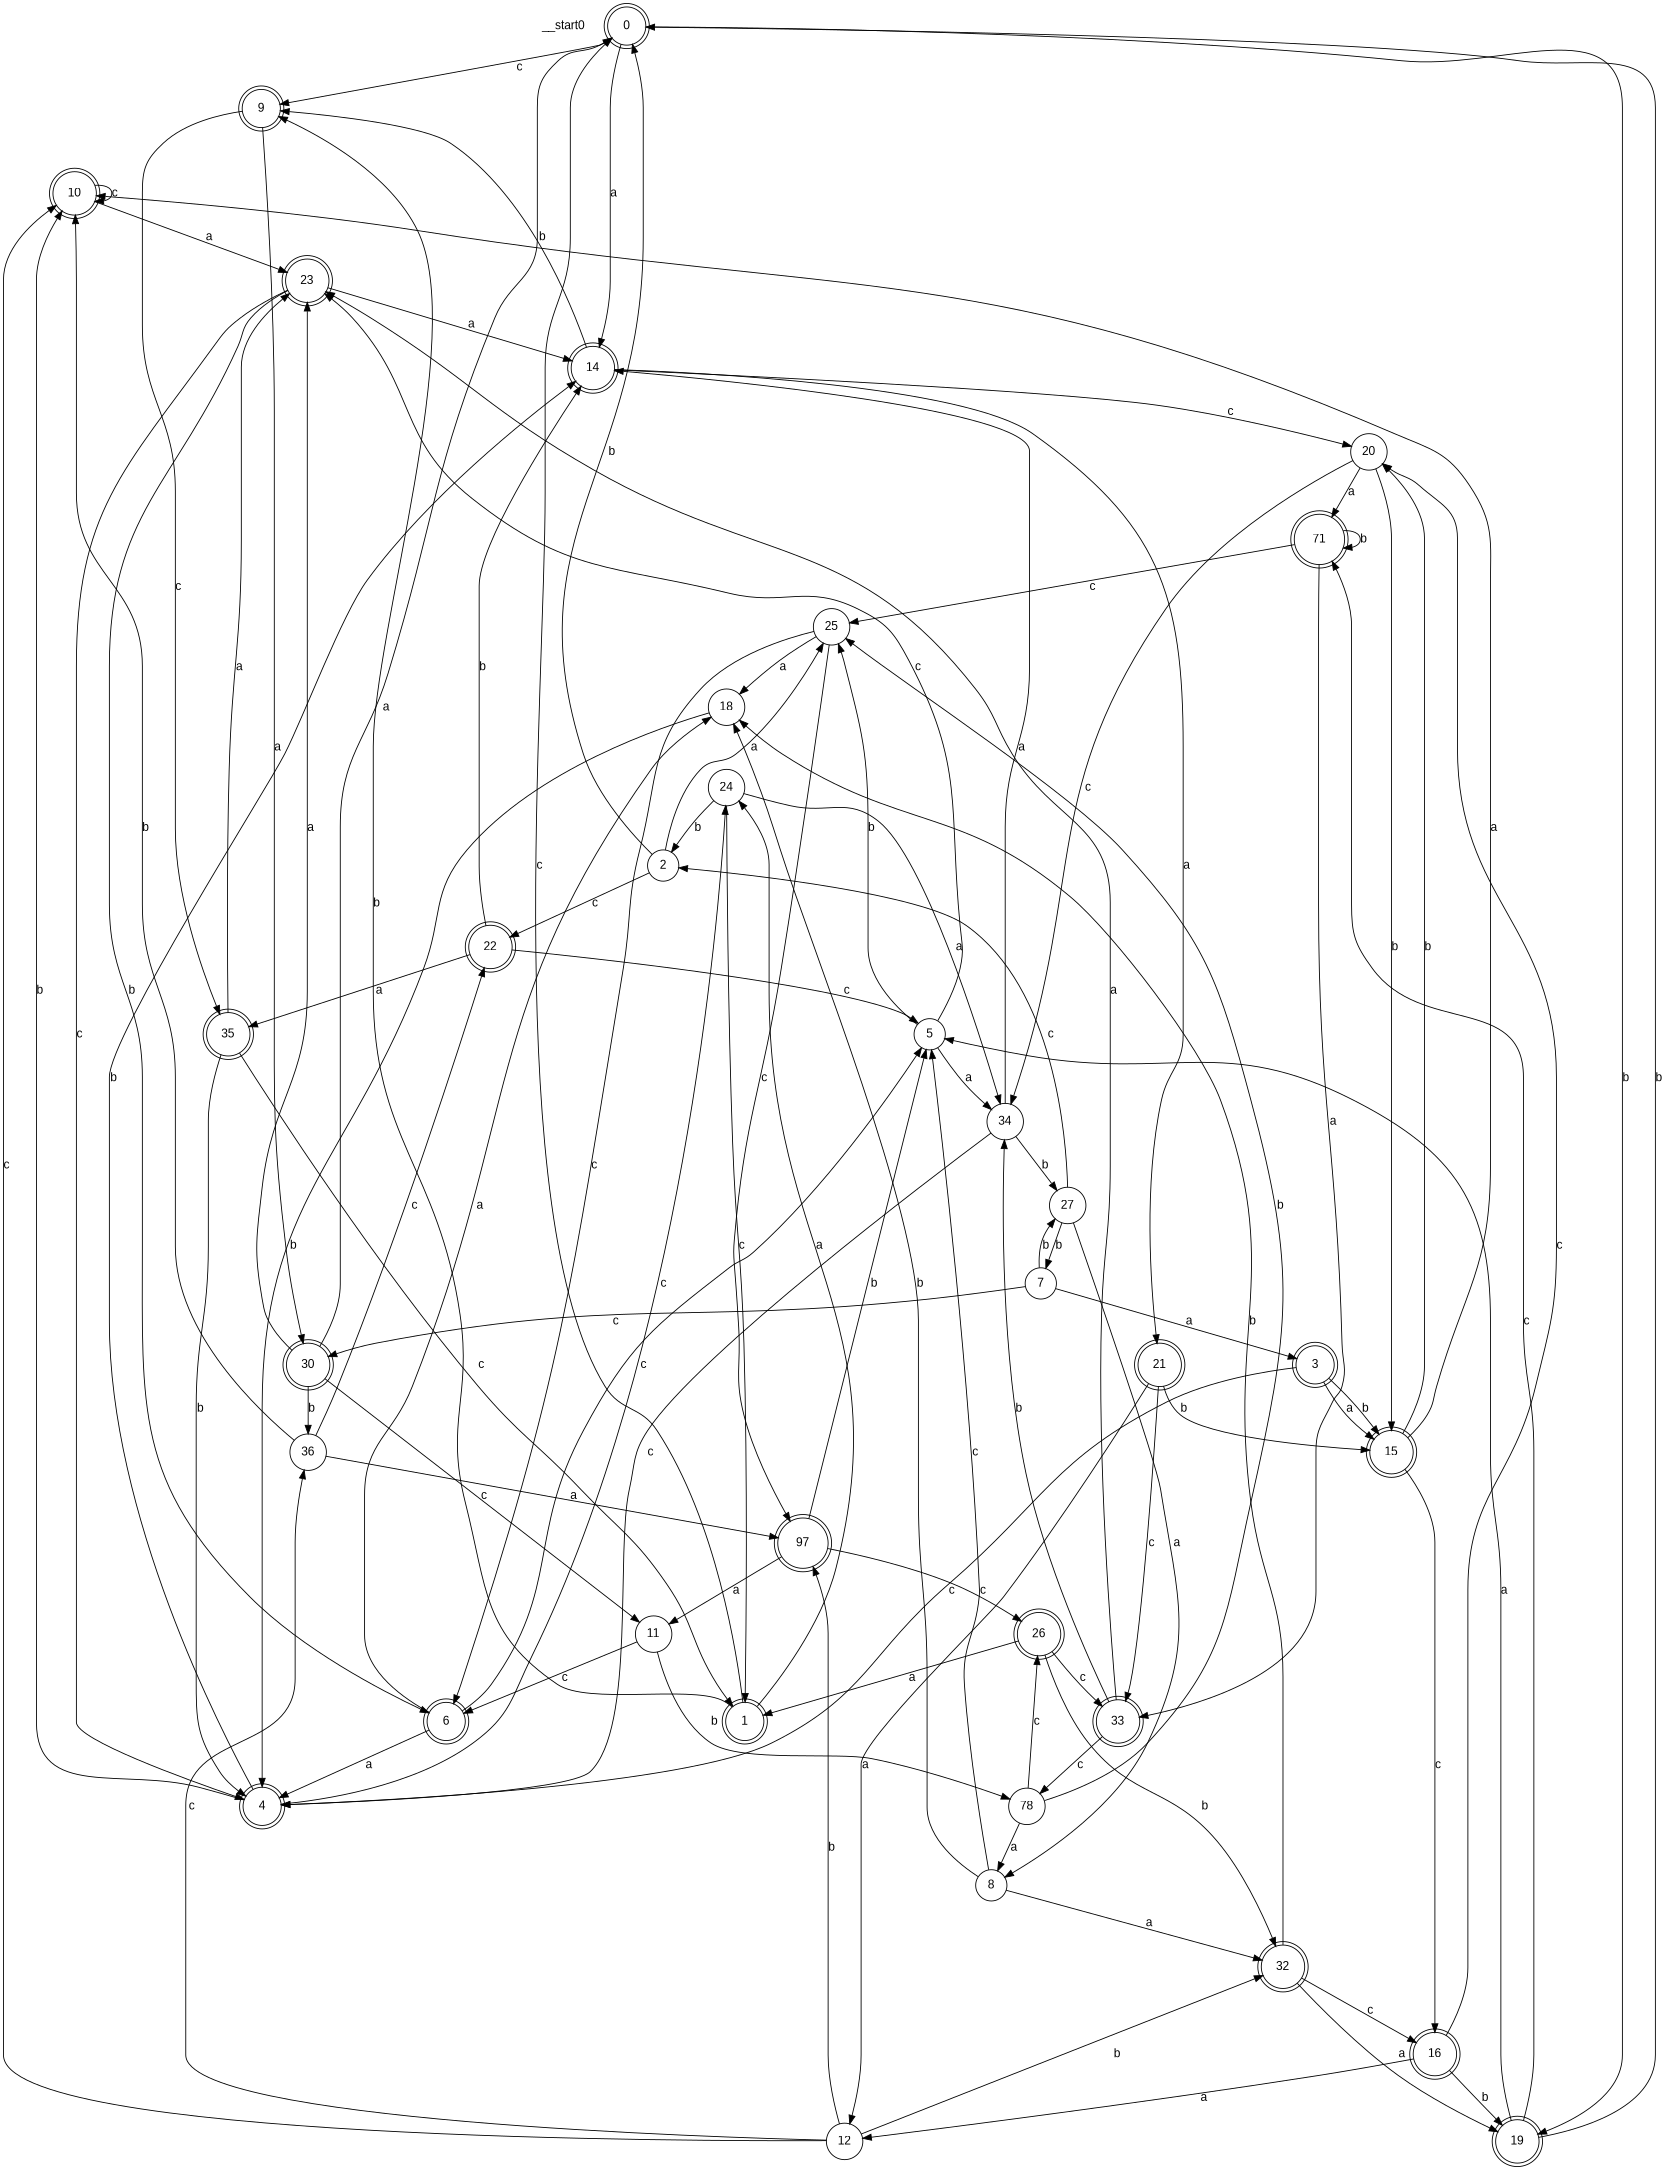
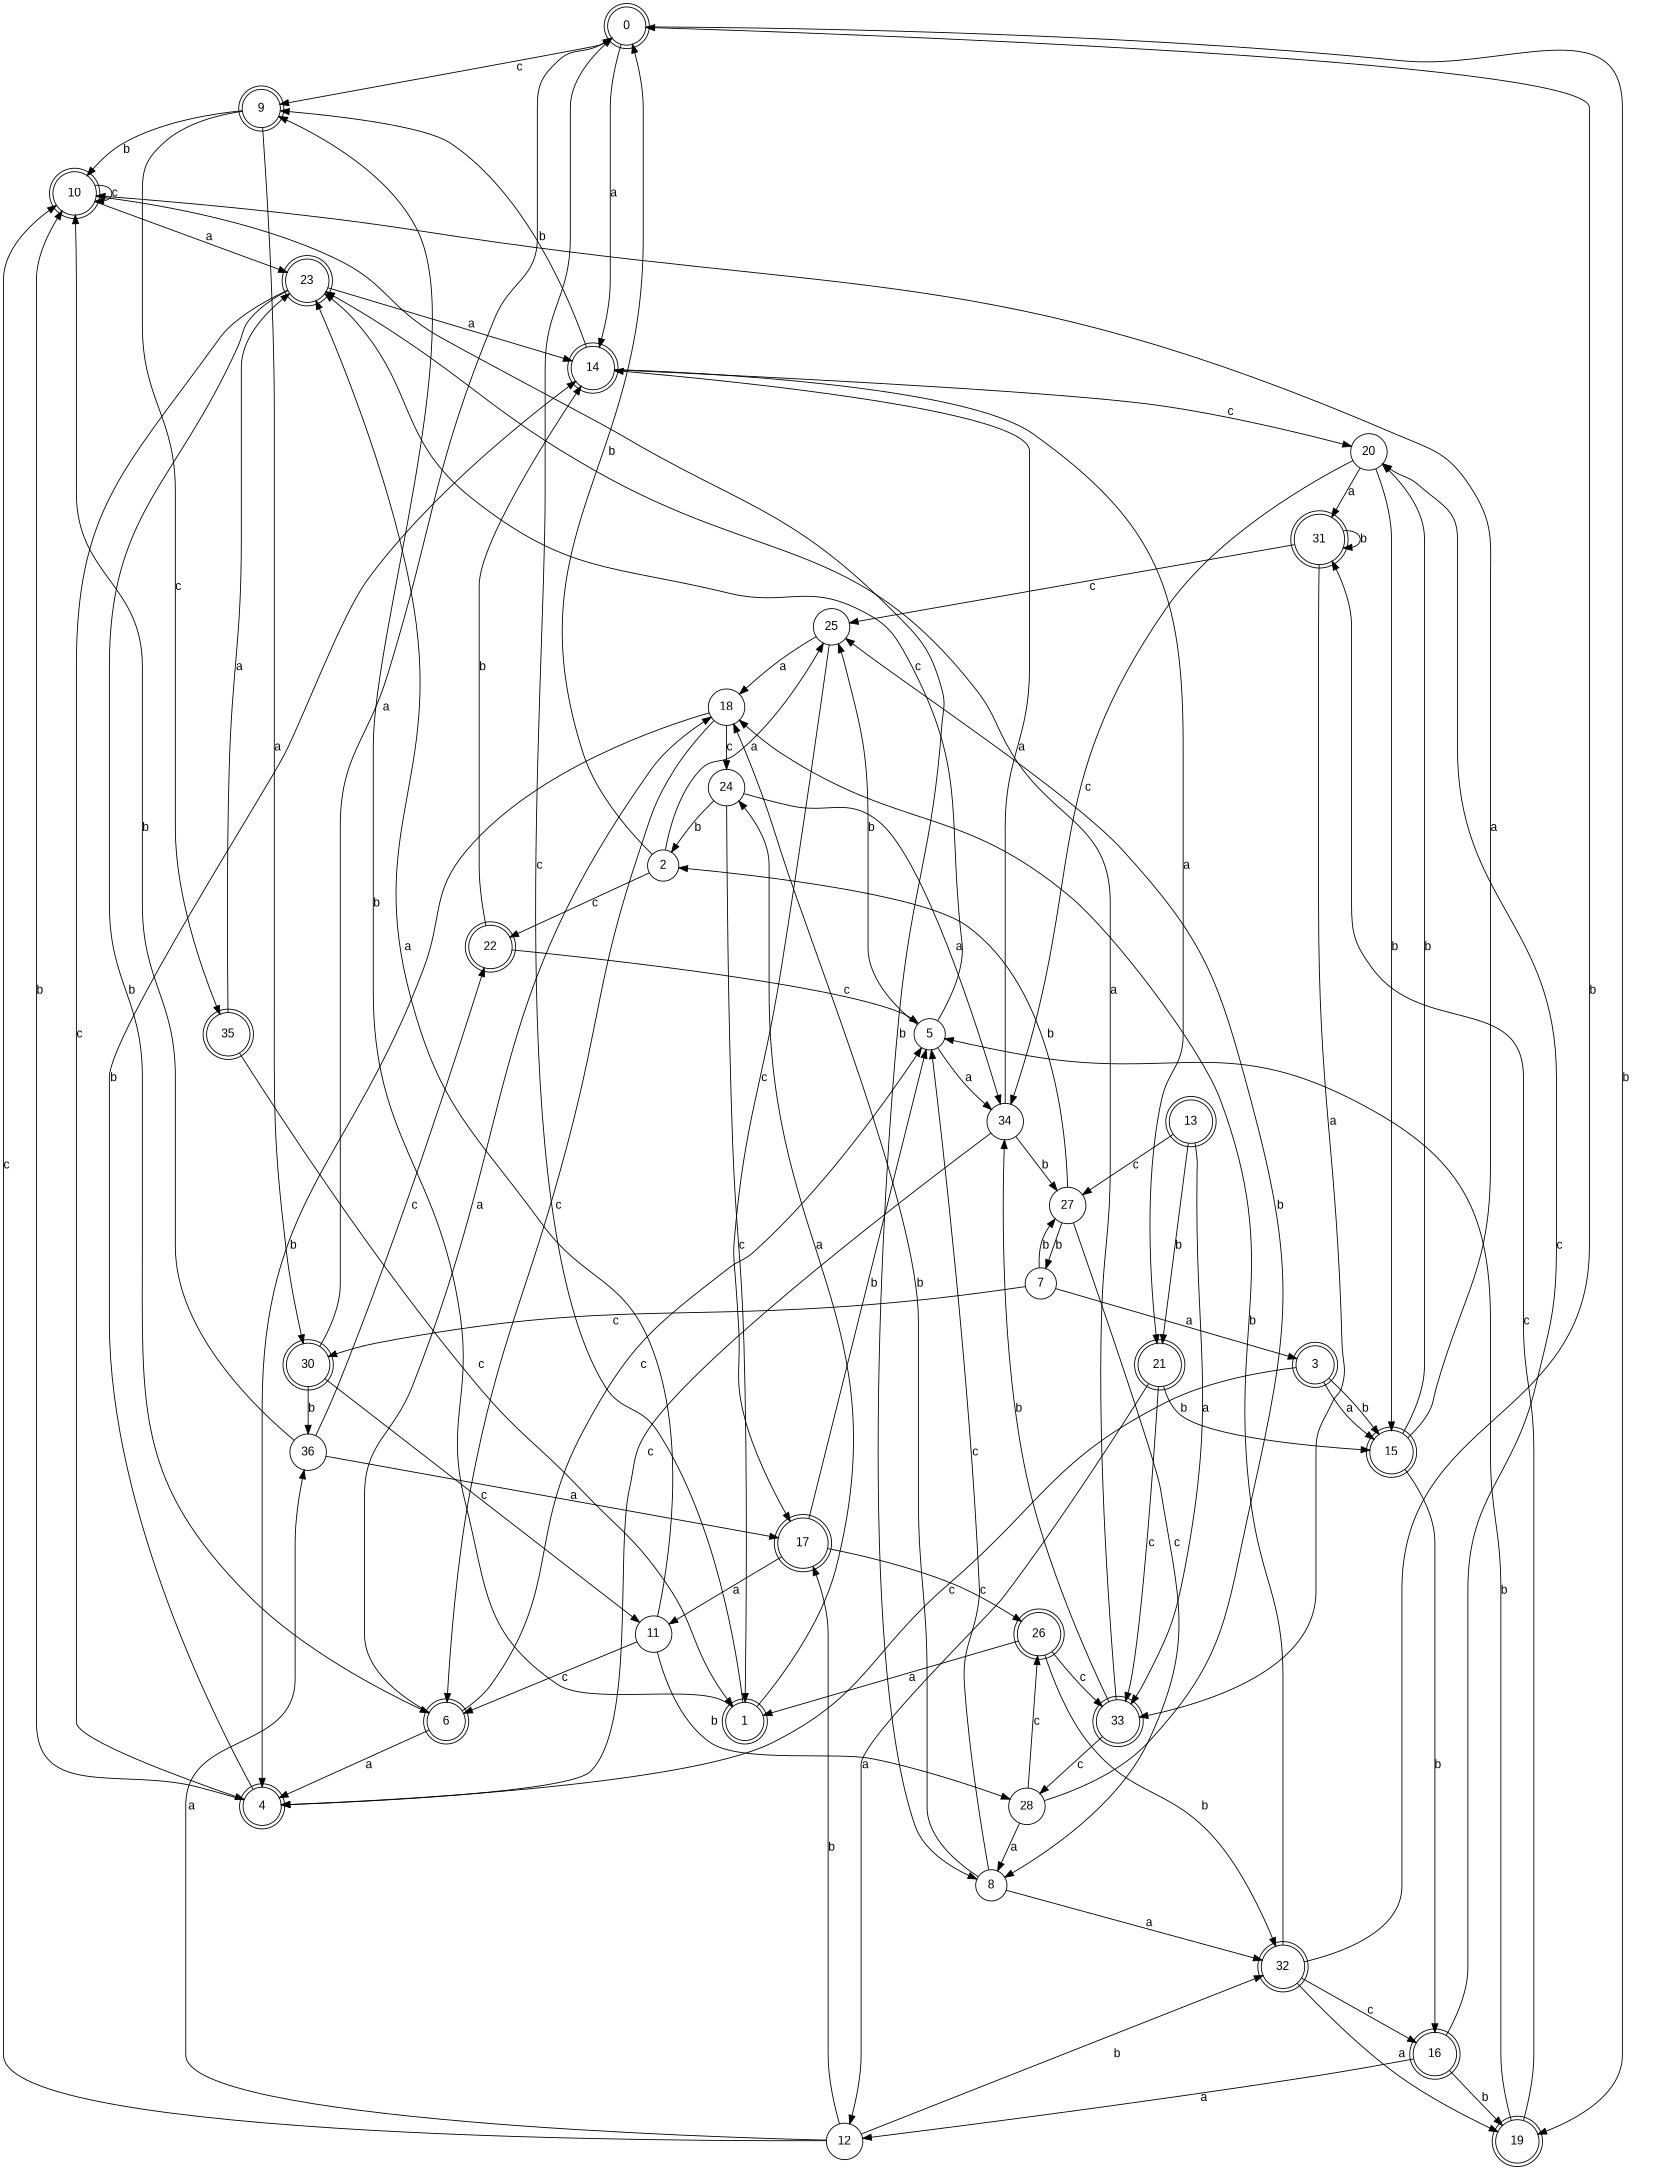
(563, 26) -> none
none -> (162, 127)
(1319, 539) -> (1319, 539)
(1655, 644) -> (1589, 623)
none -> (934, 795)
(307, 839) -> (420, 1030)
(363, 989) -> none
(1051, 1034) -> (1051, 1034)
none -> (1191, 1122)
(597, 1128) -> (560, 1173)
(629, 1395) -> (727, 743)
(196, 1428) -> none
(803, 1543) -> (803, 1543)
(1177, 1543) -> (1177, 1543)
(1504, 1590) -> (1504, 1590)
(1438, 1765) -> (1438, 1765)
(192, 1806) -> (192, 1806)
(1027, 1806) -> (1027, 1806)
